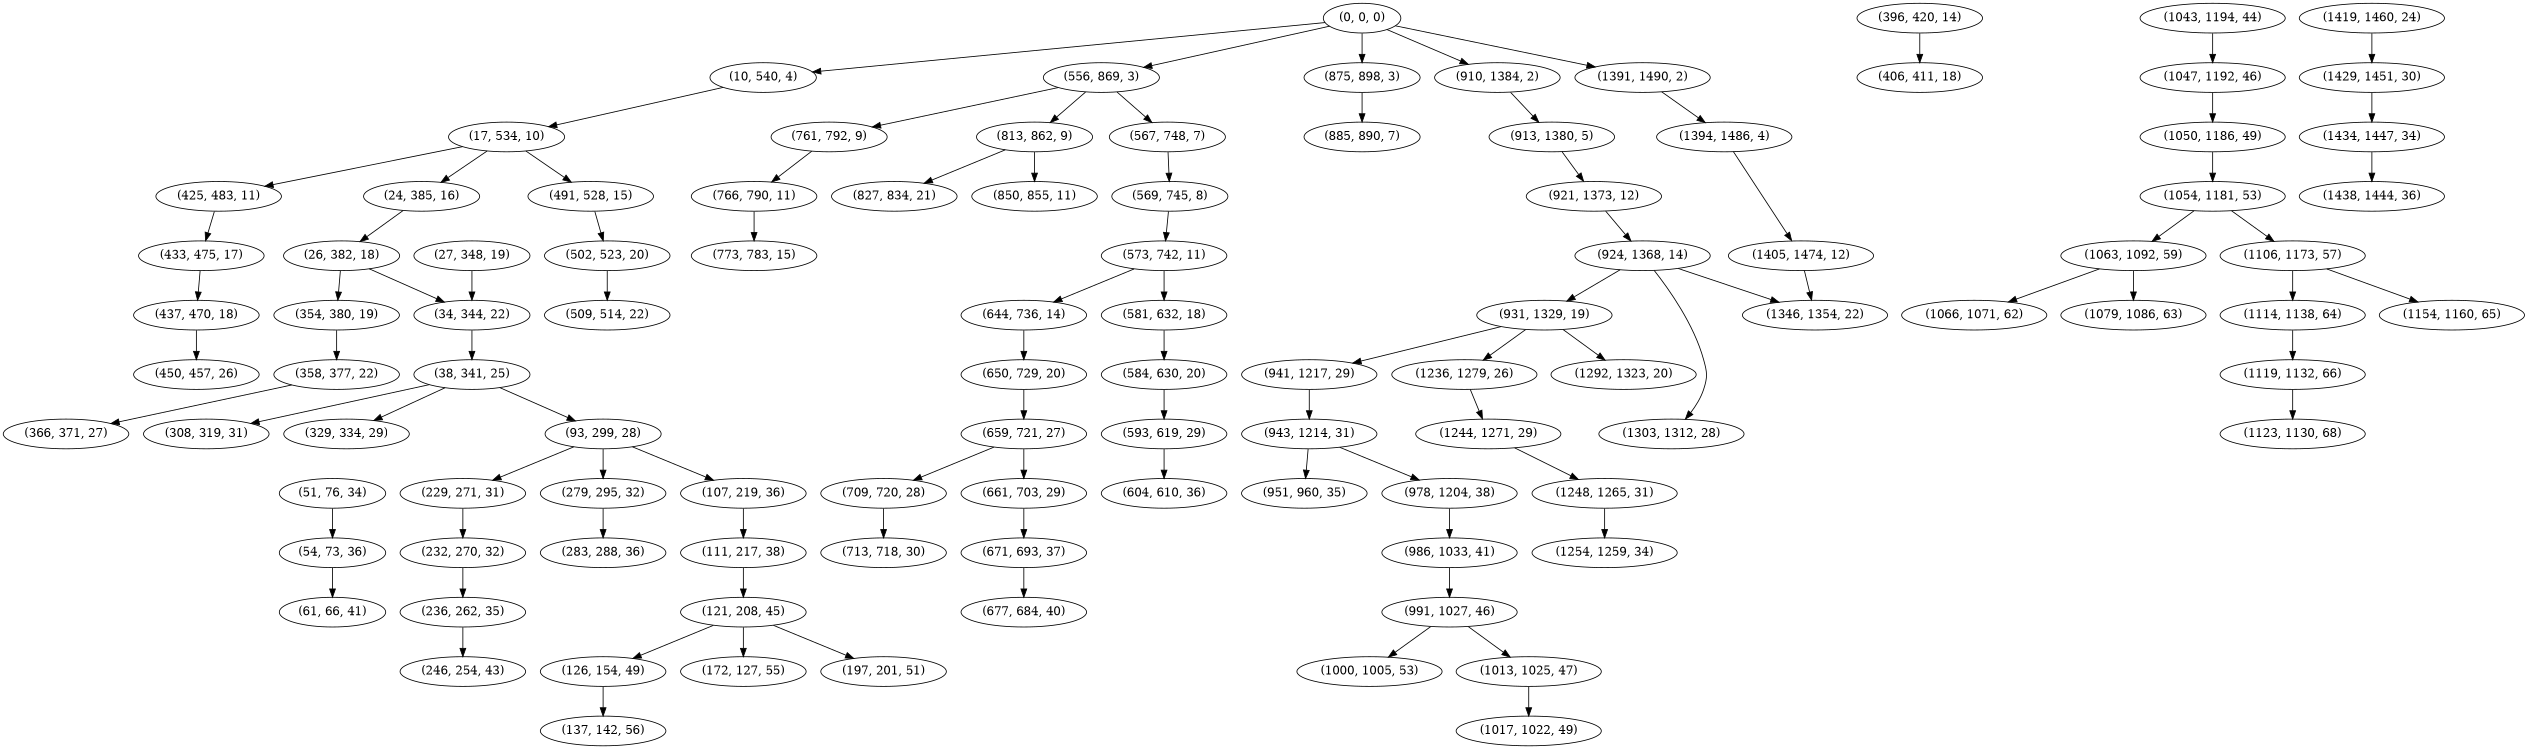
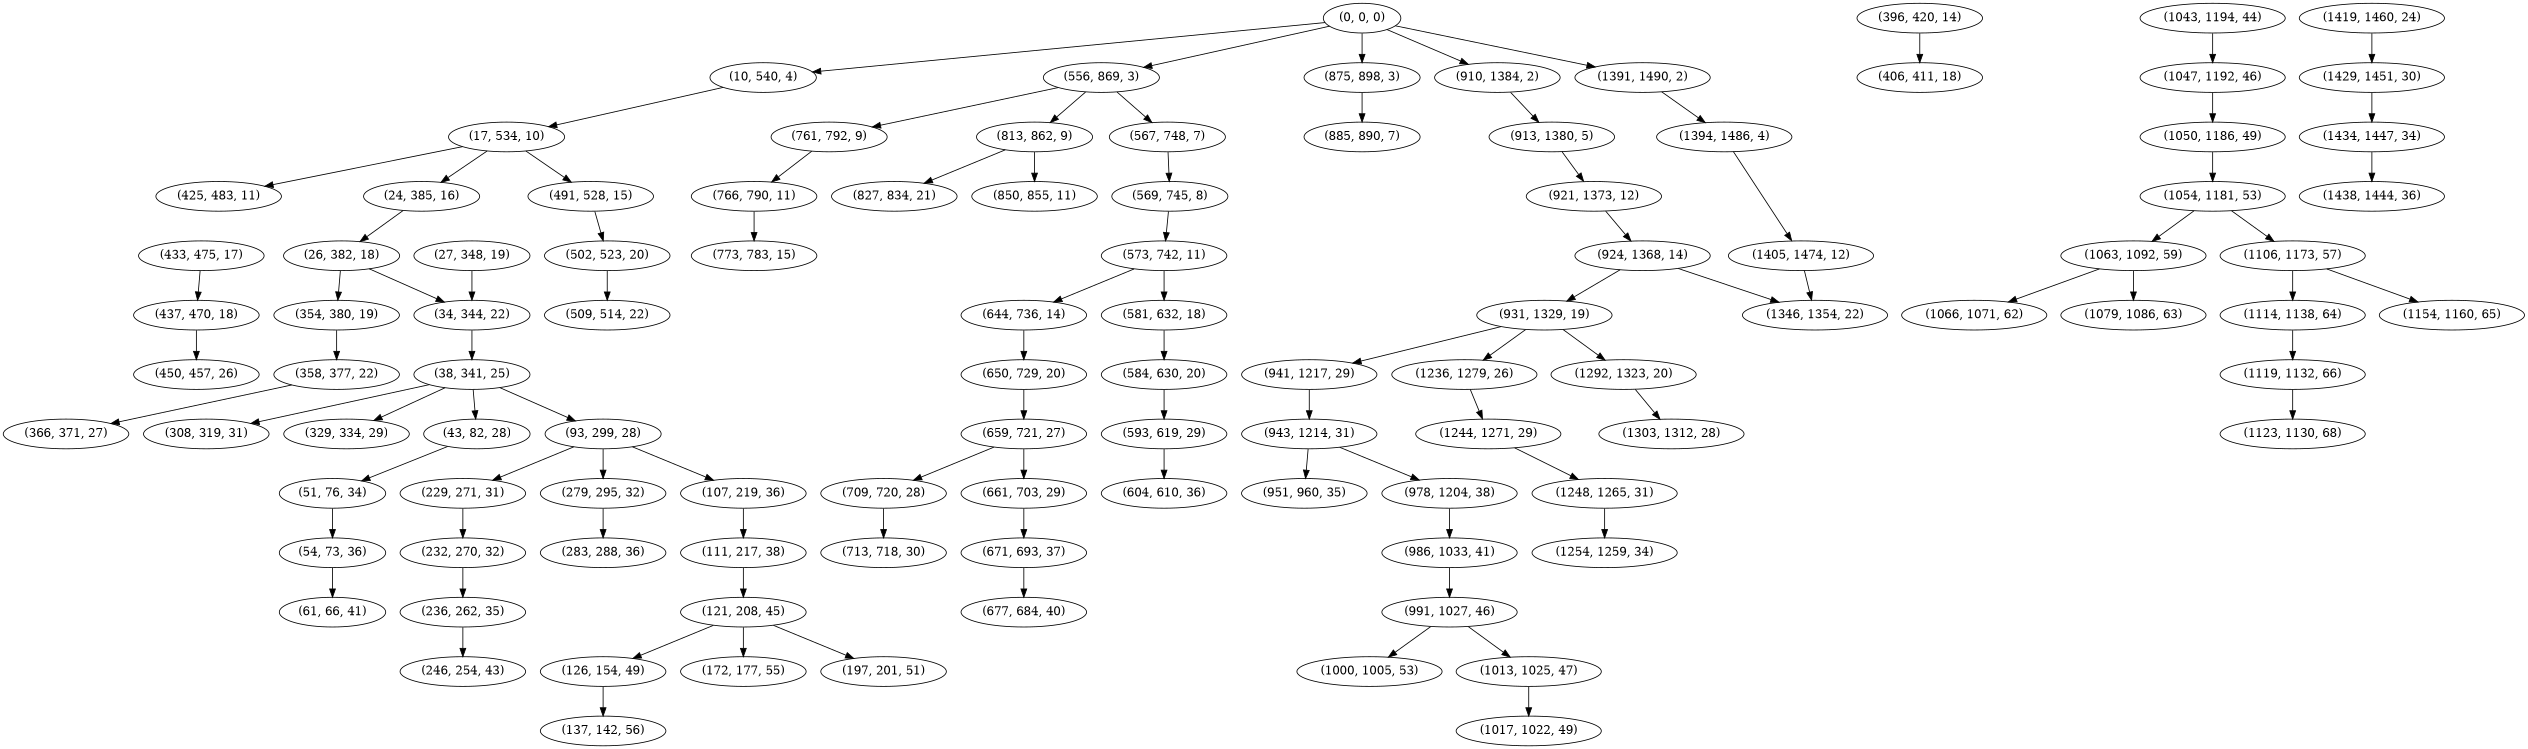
(211, 222) -> none
(1696, 338) -> (1645, 401)
none -> (477, 434)
(743, 672) -> (743, 672)
